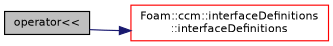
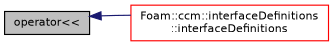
(104, 30) -> (116, 15)
